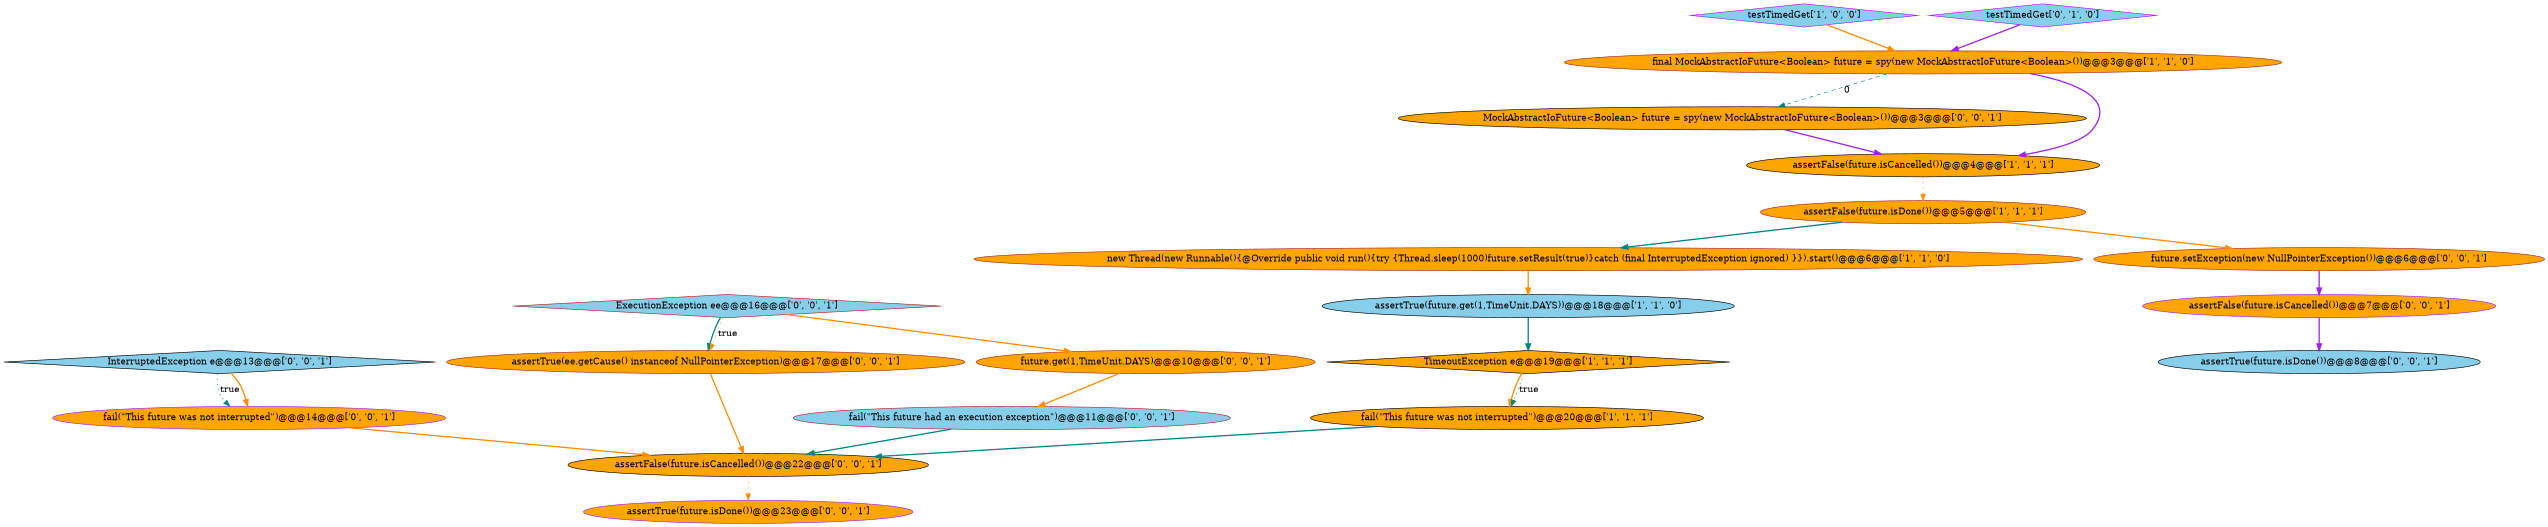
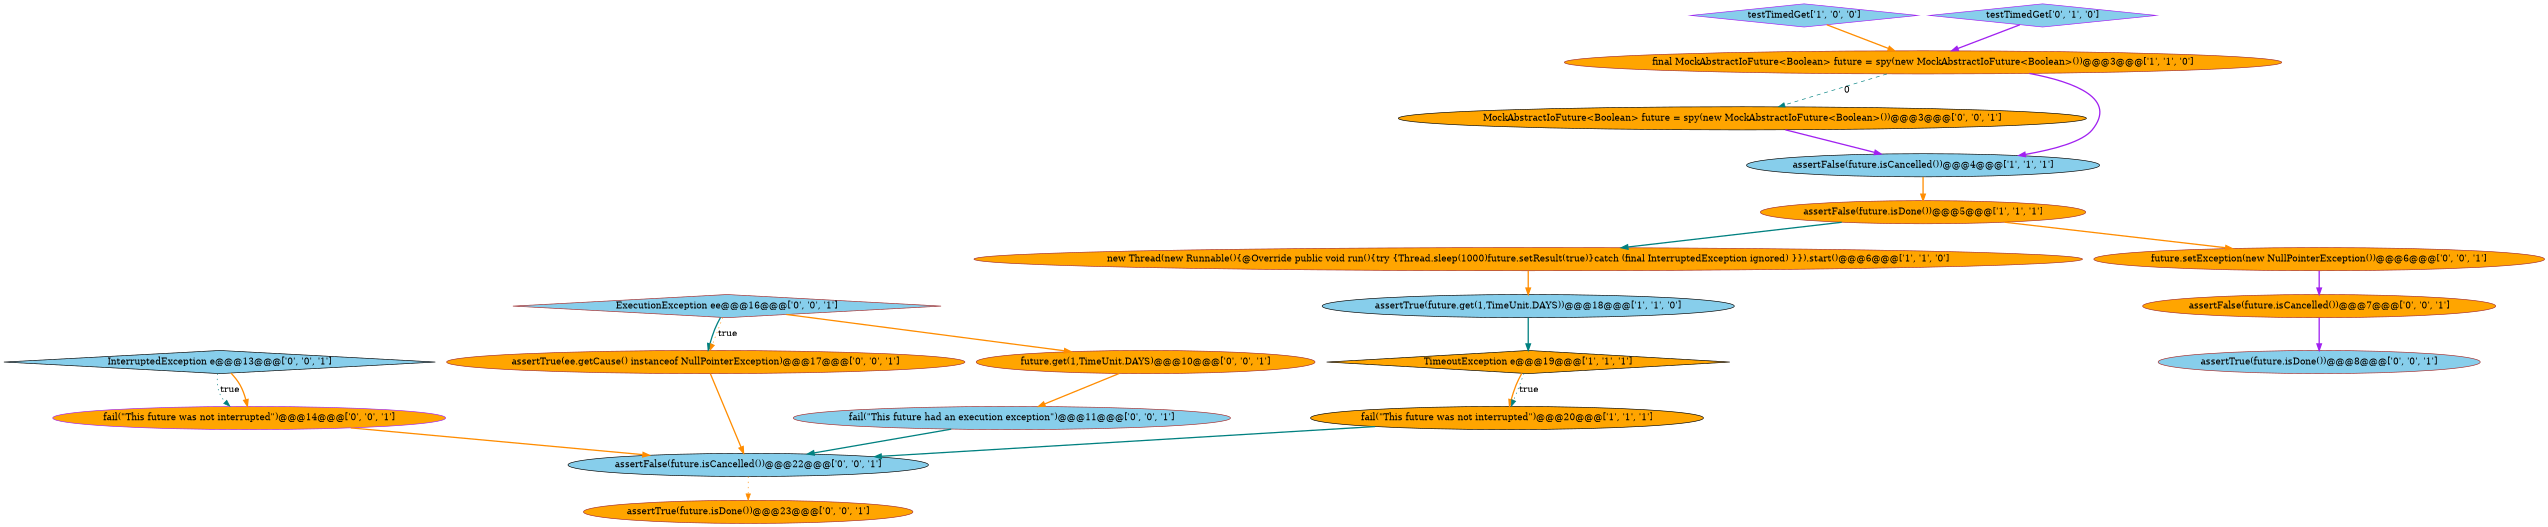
(1923, 165) -> (1923, 165)
(1923, 186) -> (1923, 186)
(2319, 306) -> (2319, 306)
(2319, 362) -> (2319, 362)
(748, 465) -> (748, 465)
(748, 512) -> (748, 512)
